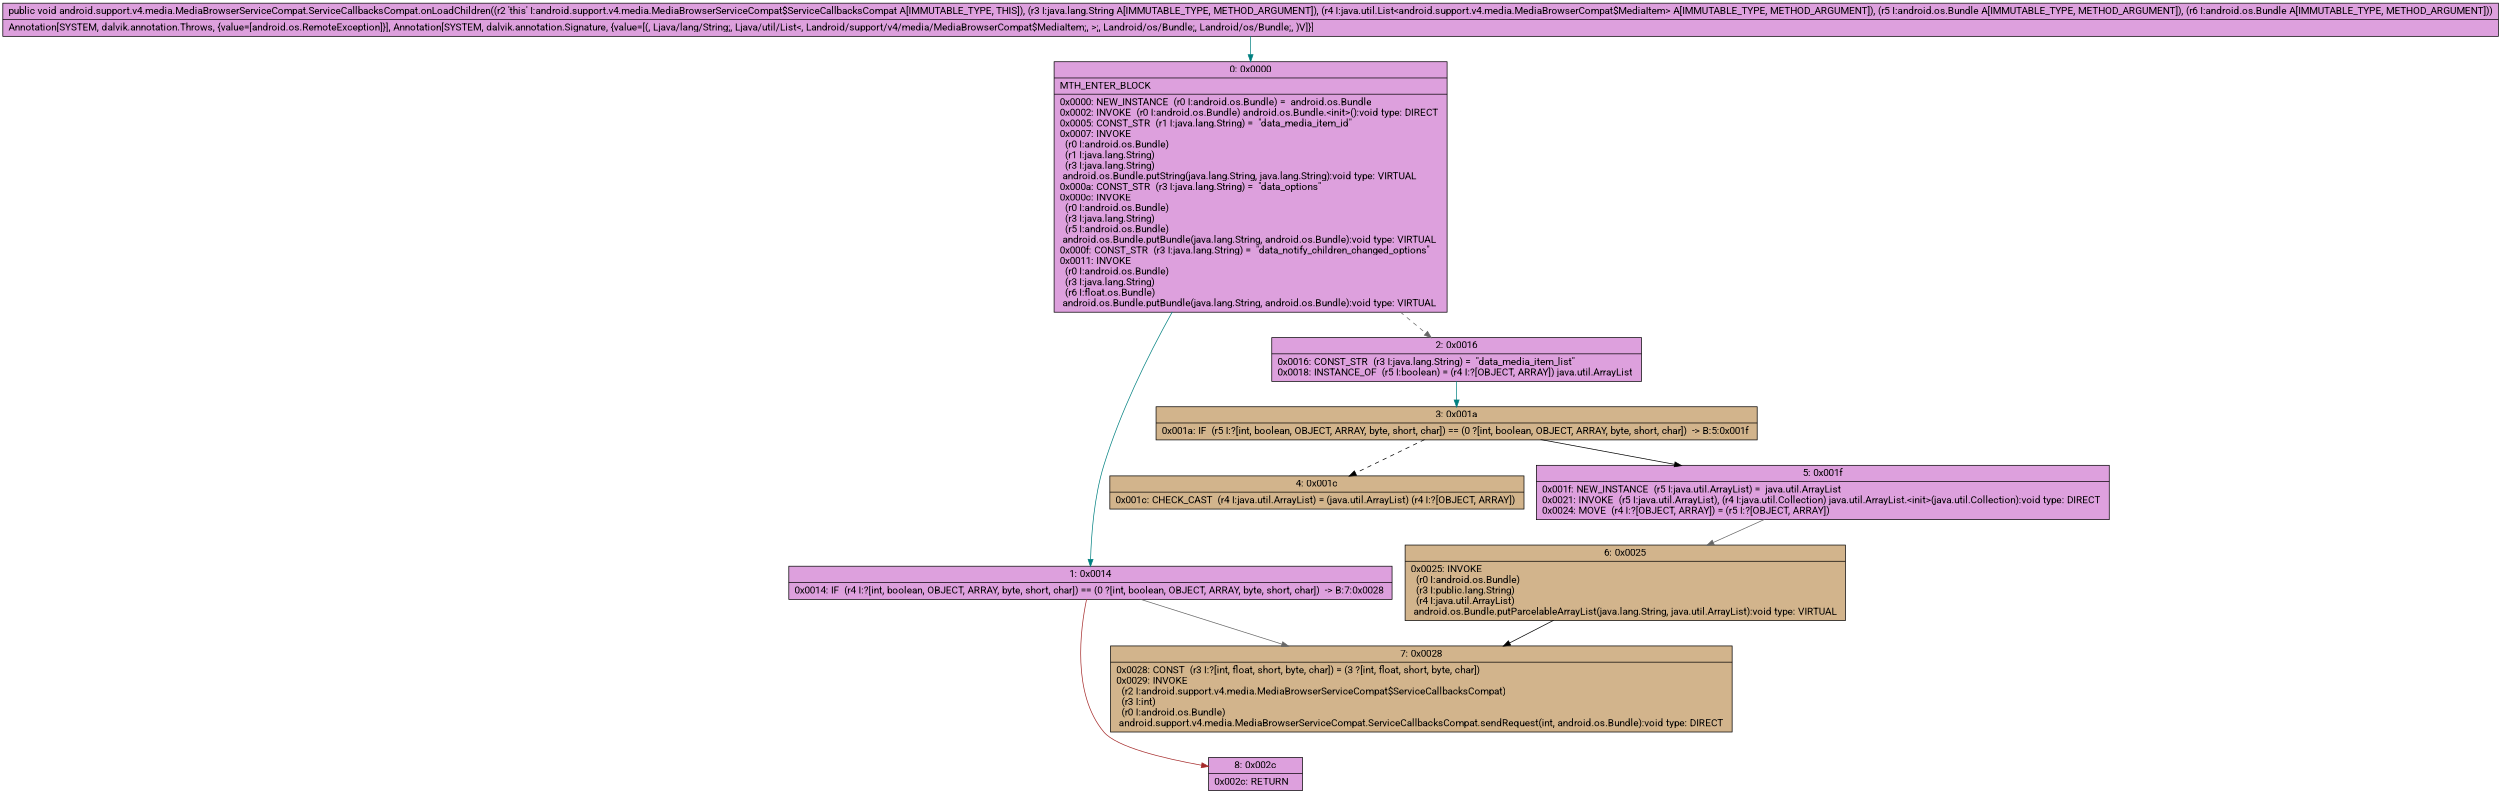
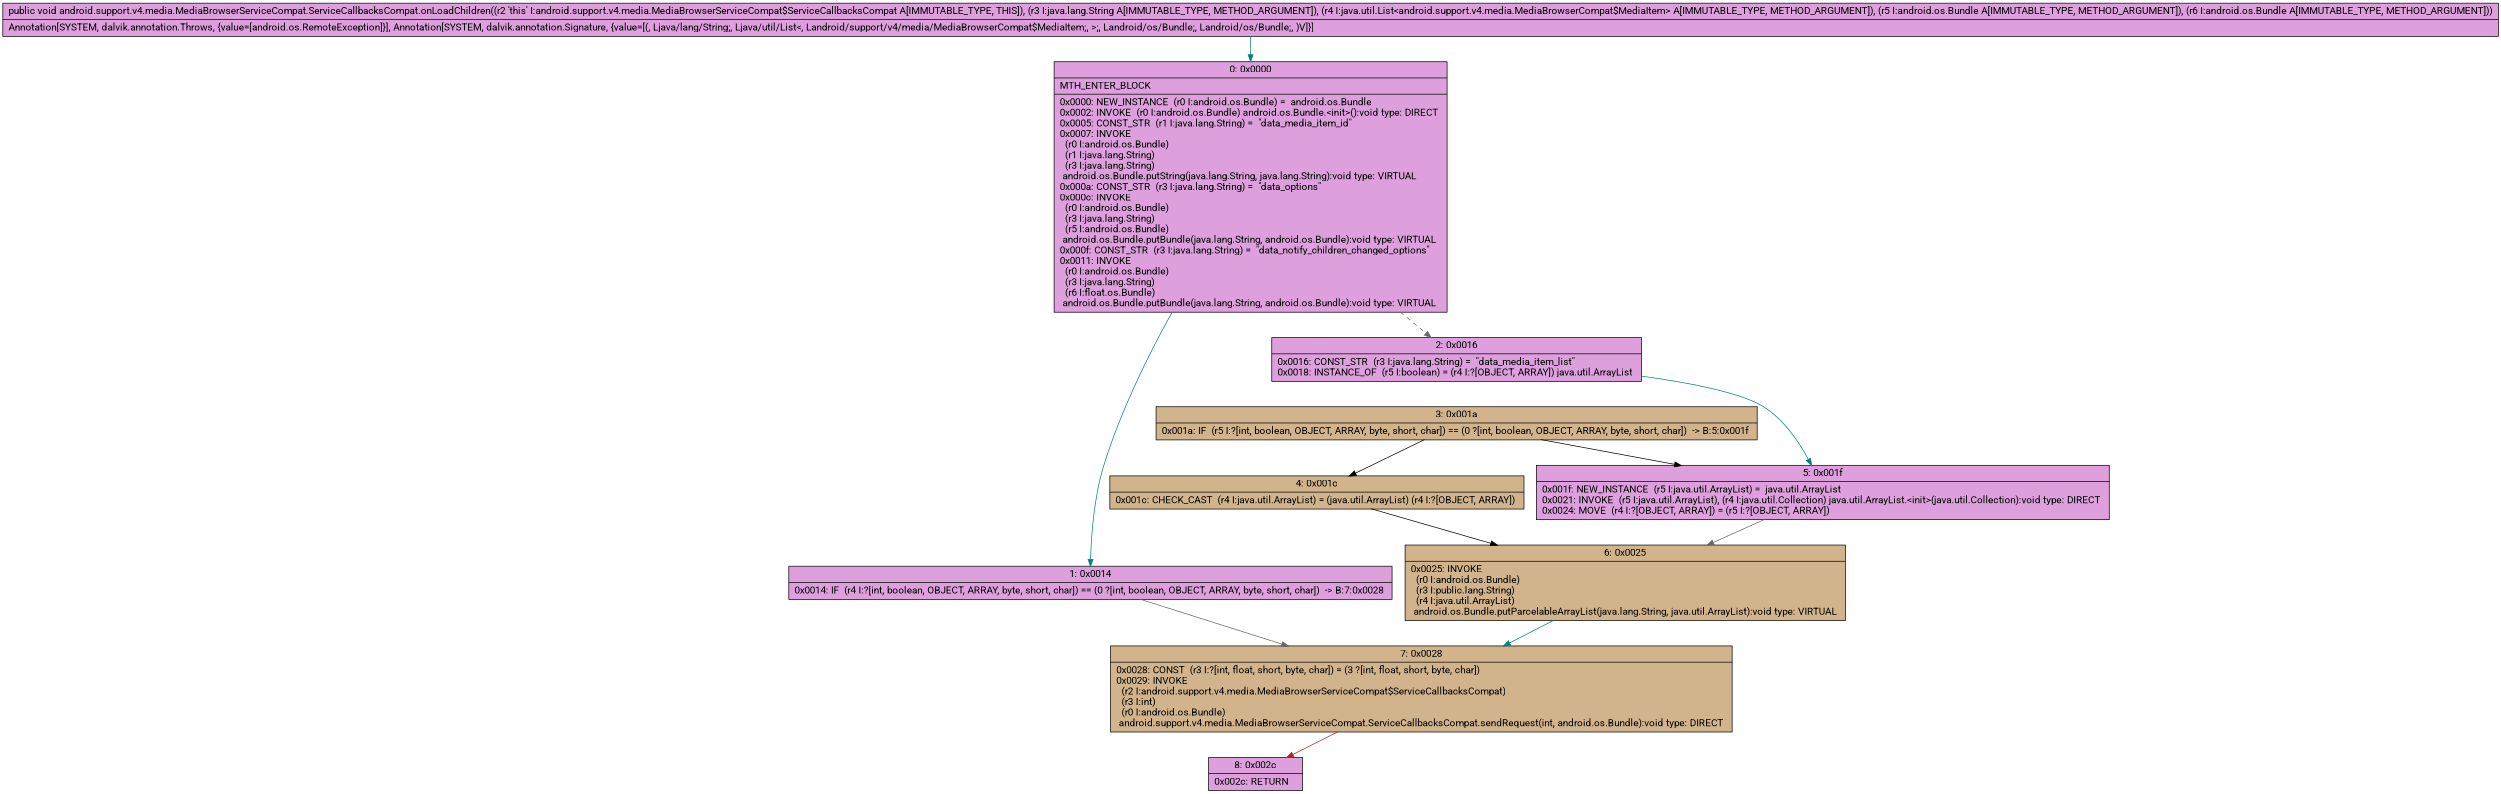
(1457, 391) -> (1738, 396)
(1390, 456) -> (1390, 456)
none -> (1431, 526)
(1532, 632) -> (1532, 632)
(1095, 718) -> (1315, 743)
